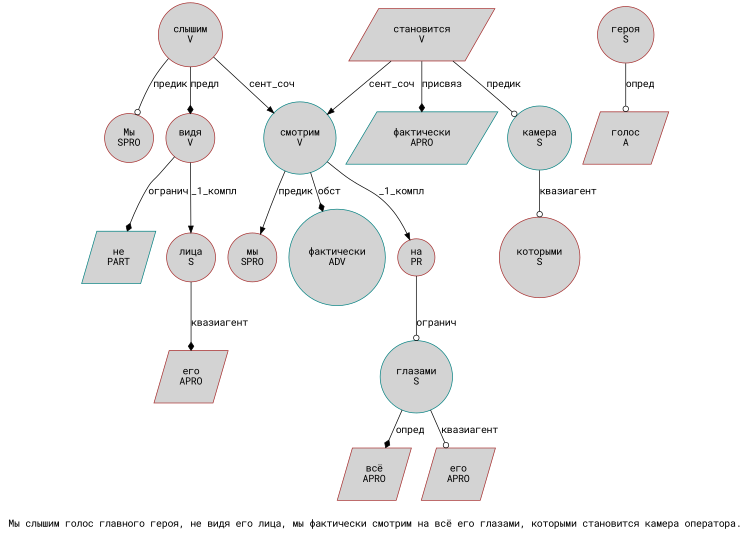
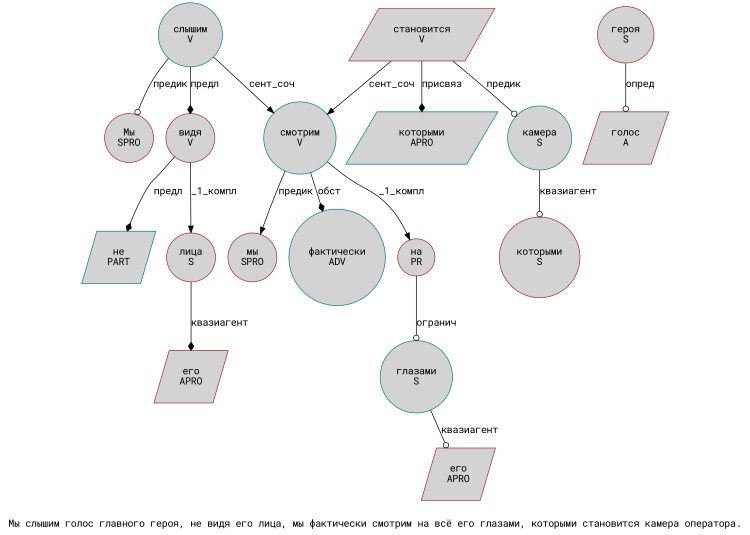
(190, 35) -> (190, 35)
(422, 138) -> (422, 138)
(168, 192) -> (168, 192)
(374, 474) -> none
